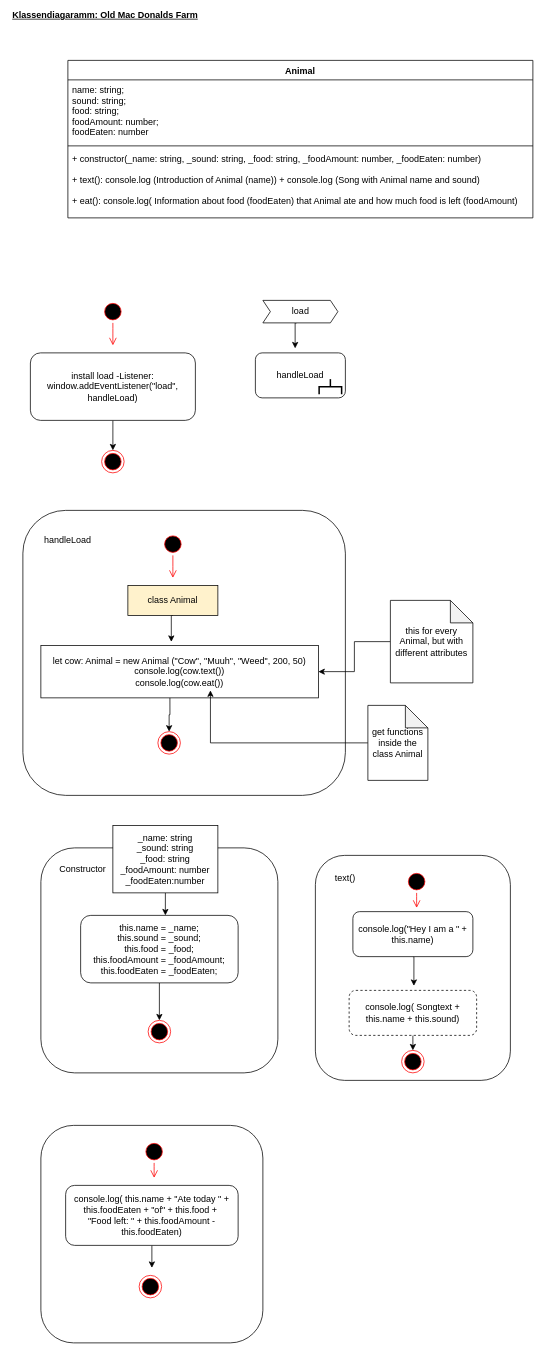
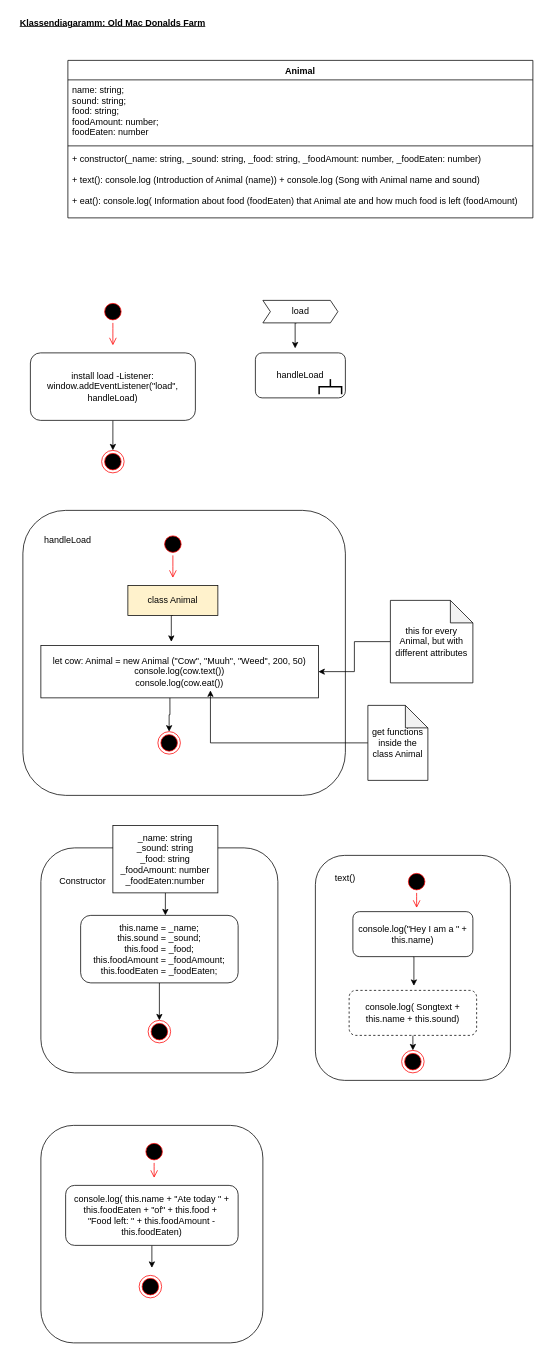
(105, 15) -> (113, 23)
(83, 870) -> (83, 881)
